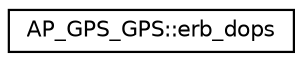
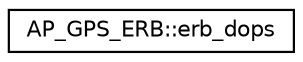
(151, 31) -> (151, 31)
